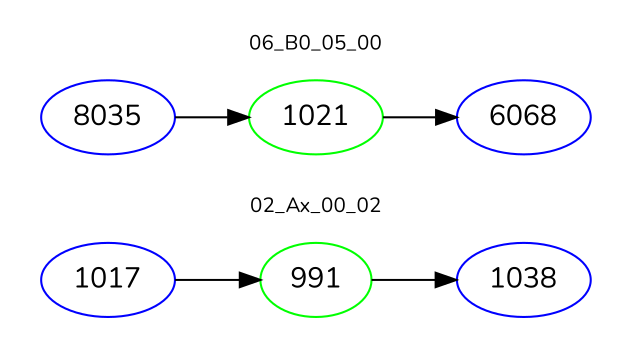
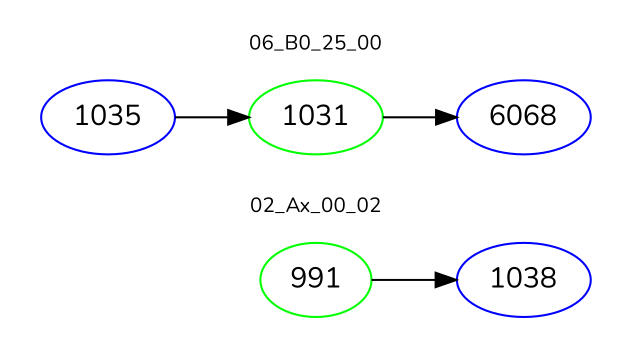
(316, 44) -> (316, 44)
(108, 117) -> (108, 117)
(316, 117) -> (316, 117)
(108, 280) -> none
